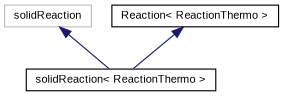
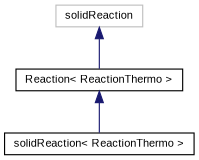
(89, 52) -> (99, 54)
